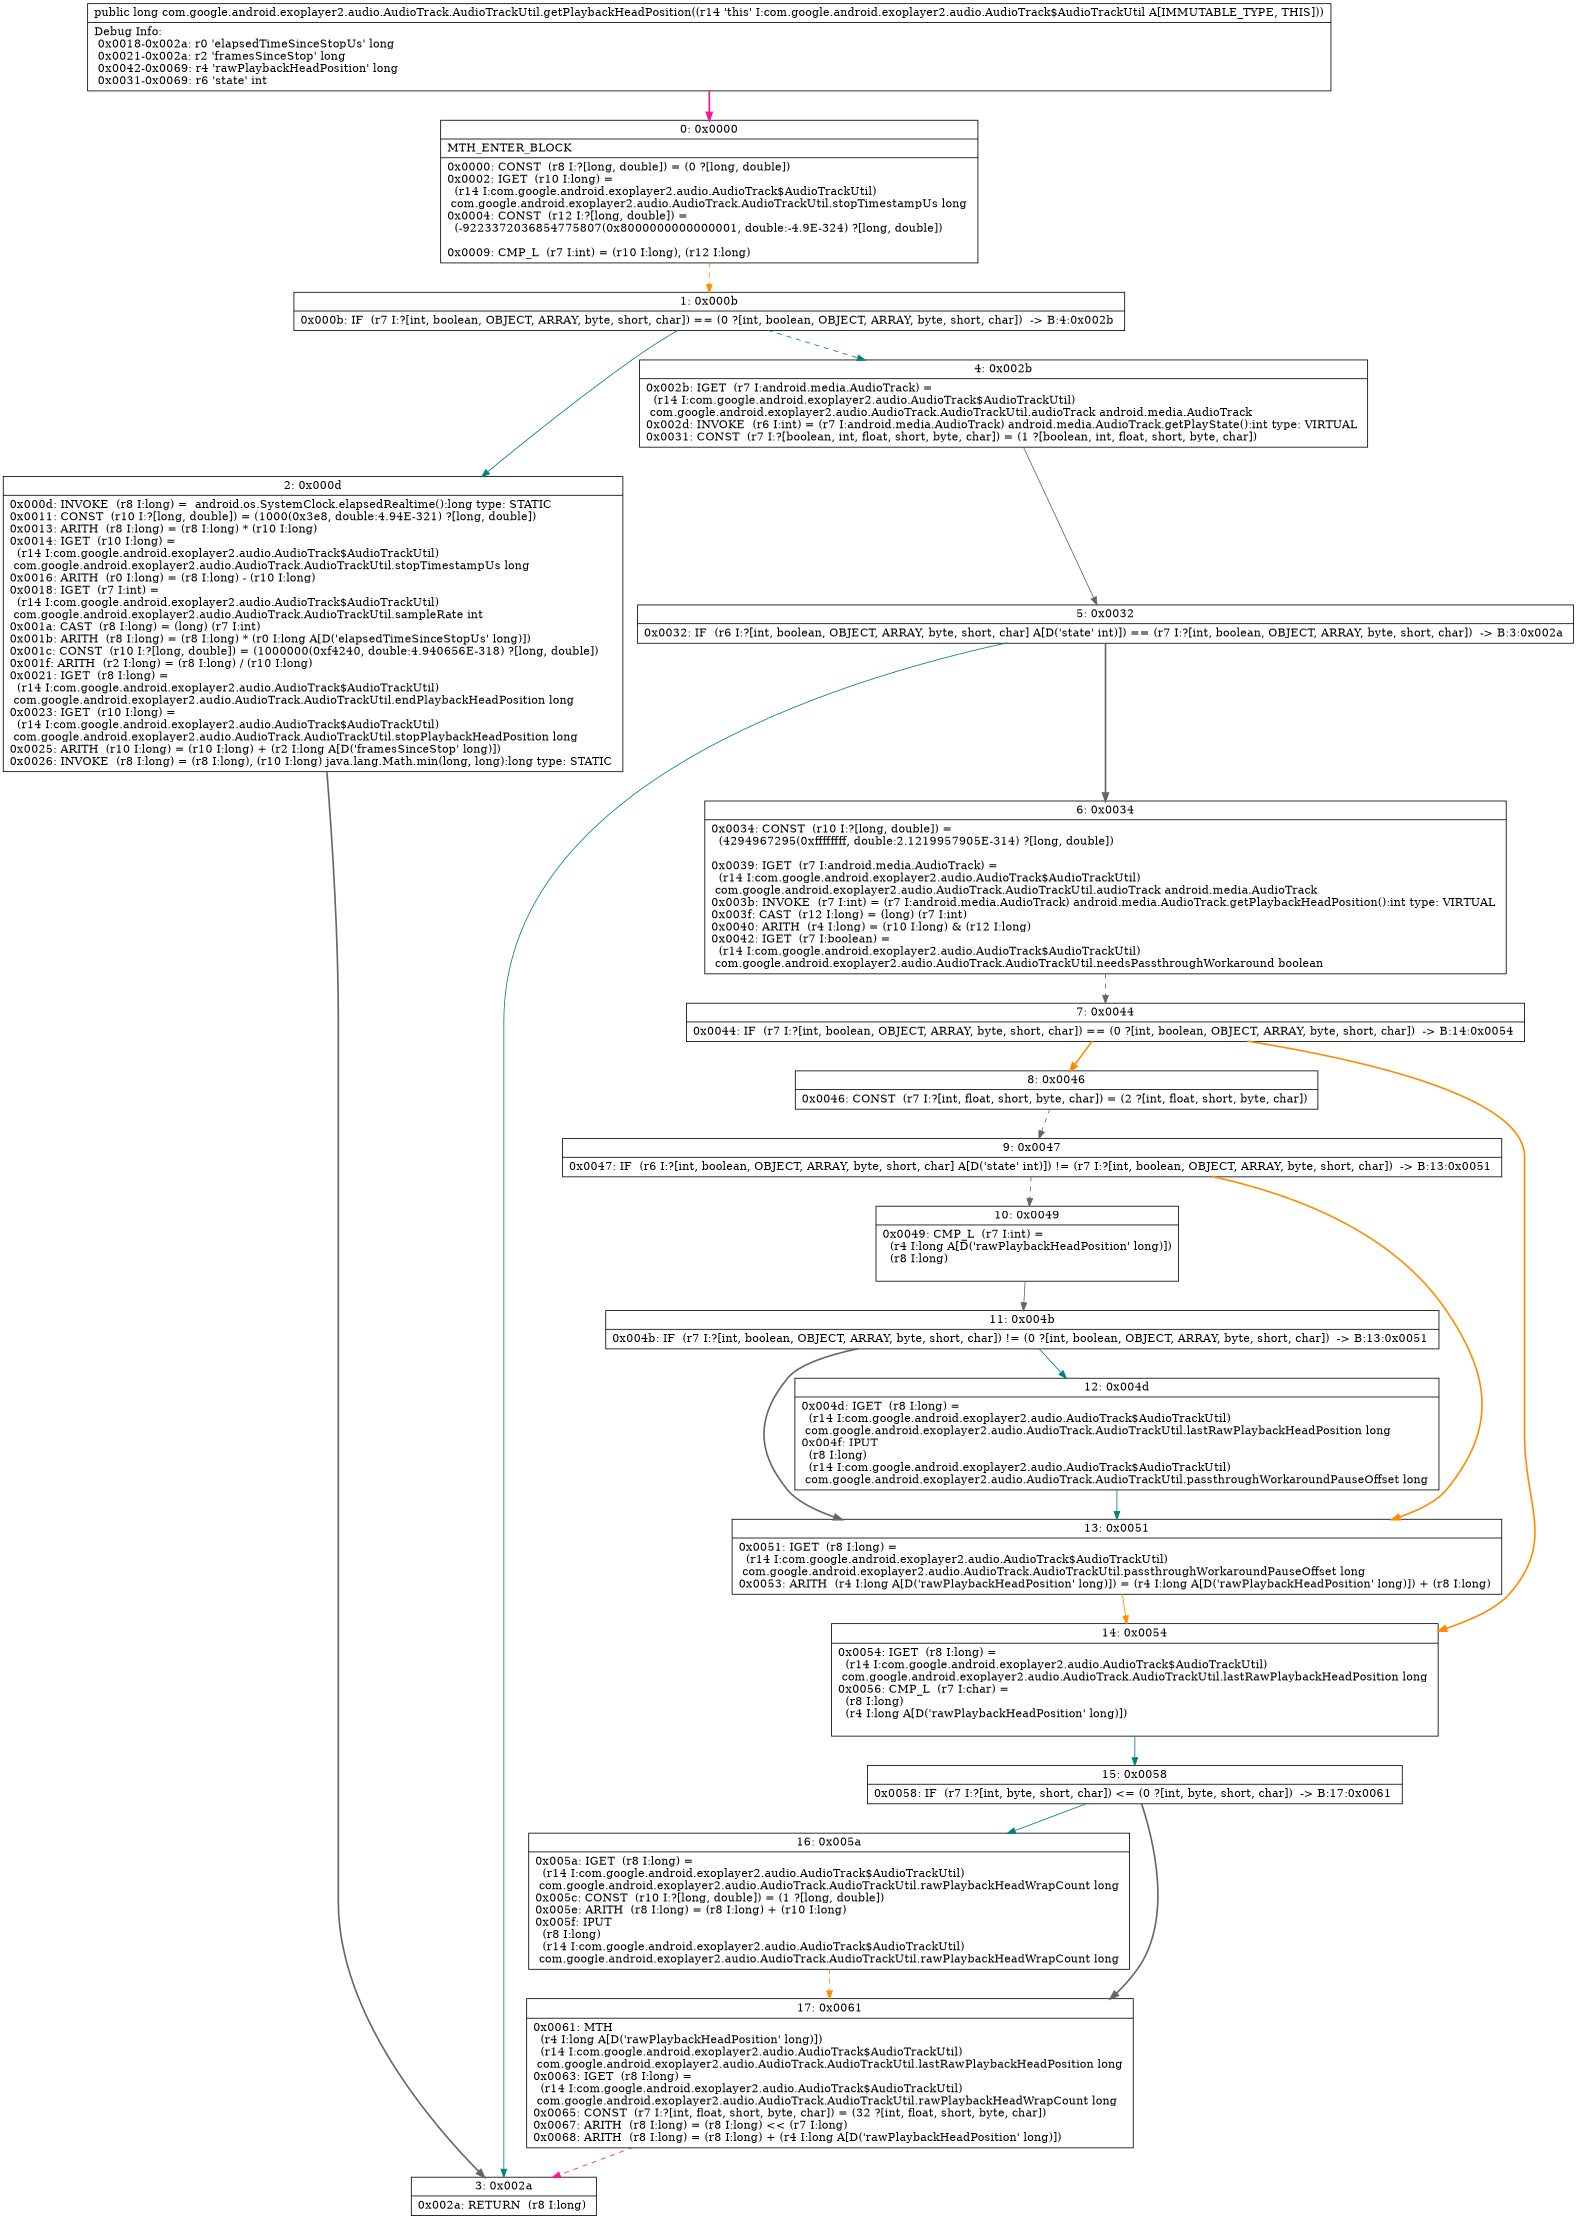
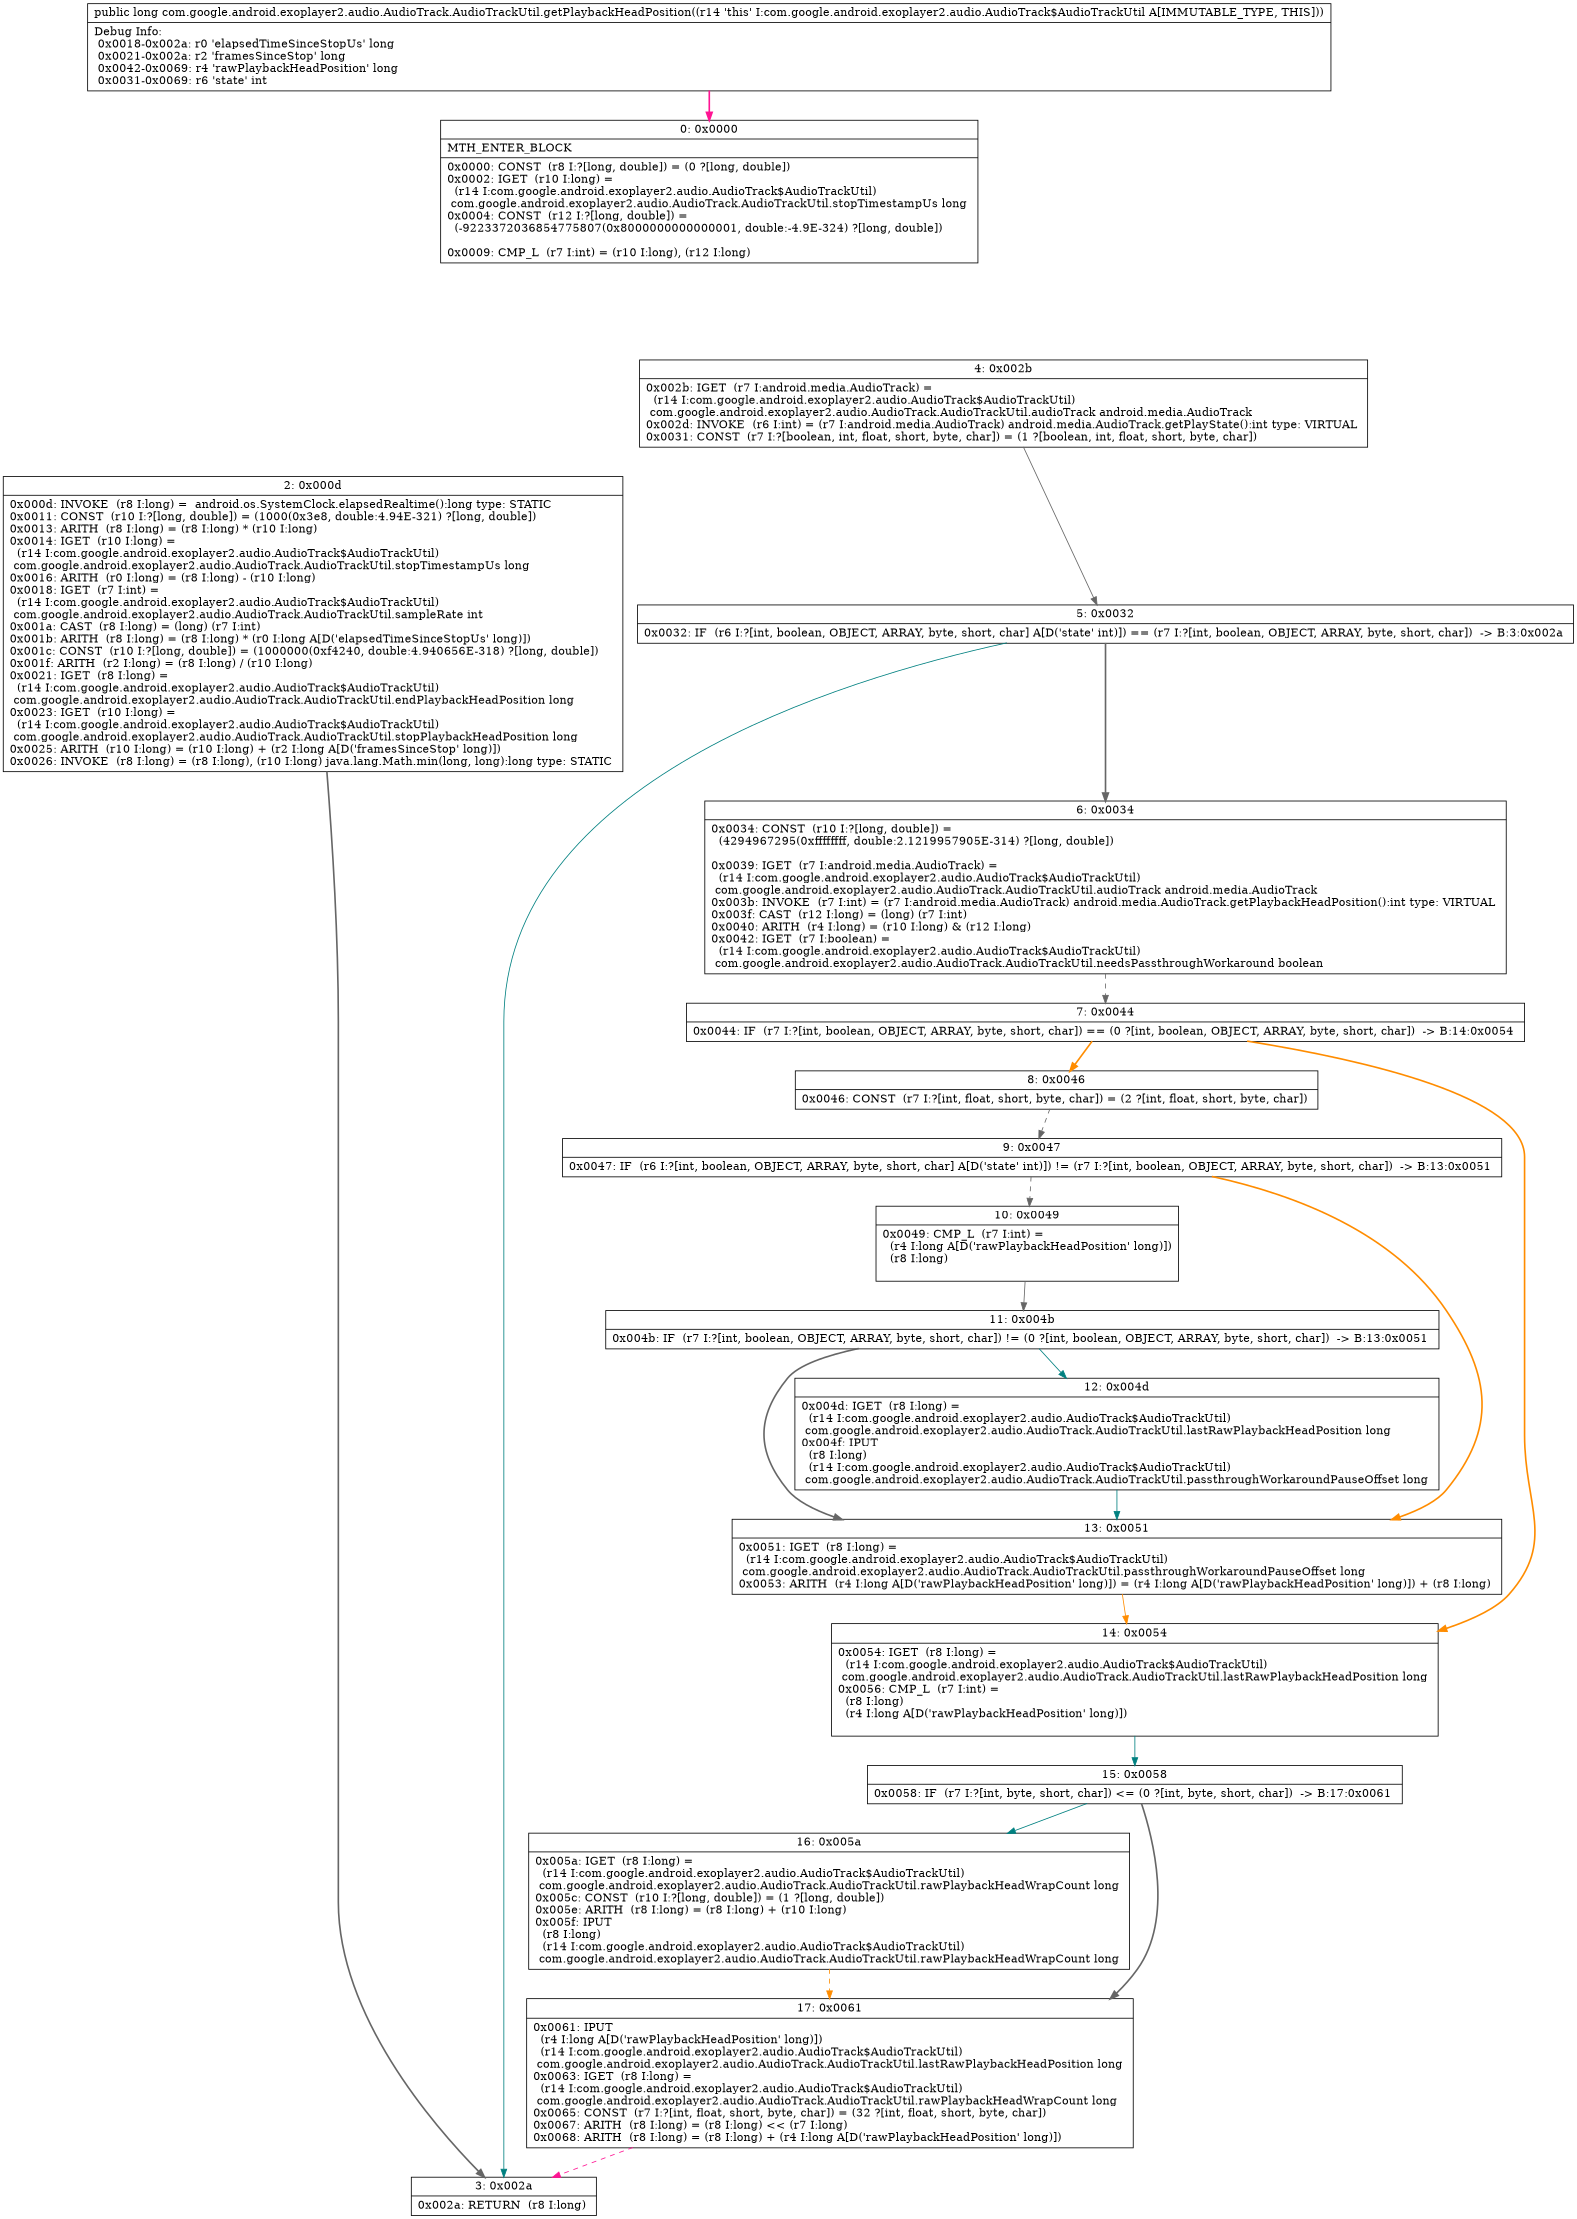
(709, 311) -> none
(926, 1689) -> (921, 1689)
(577, 2028) -> (577, 2028)
